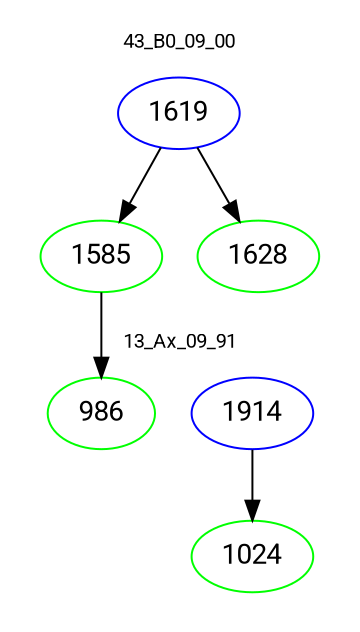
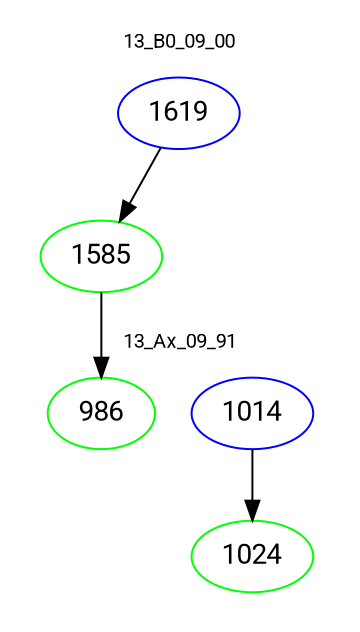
(180, 43) -> (180, 43)
(258, 256) -> none
(252, 413) -> (252, 413)
